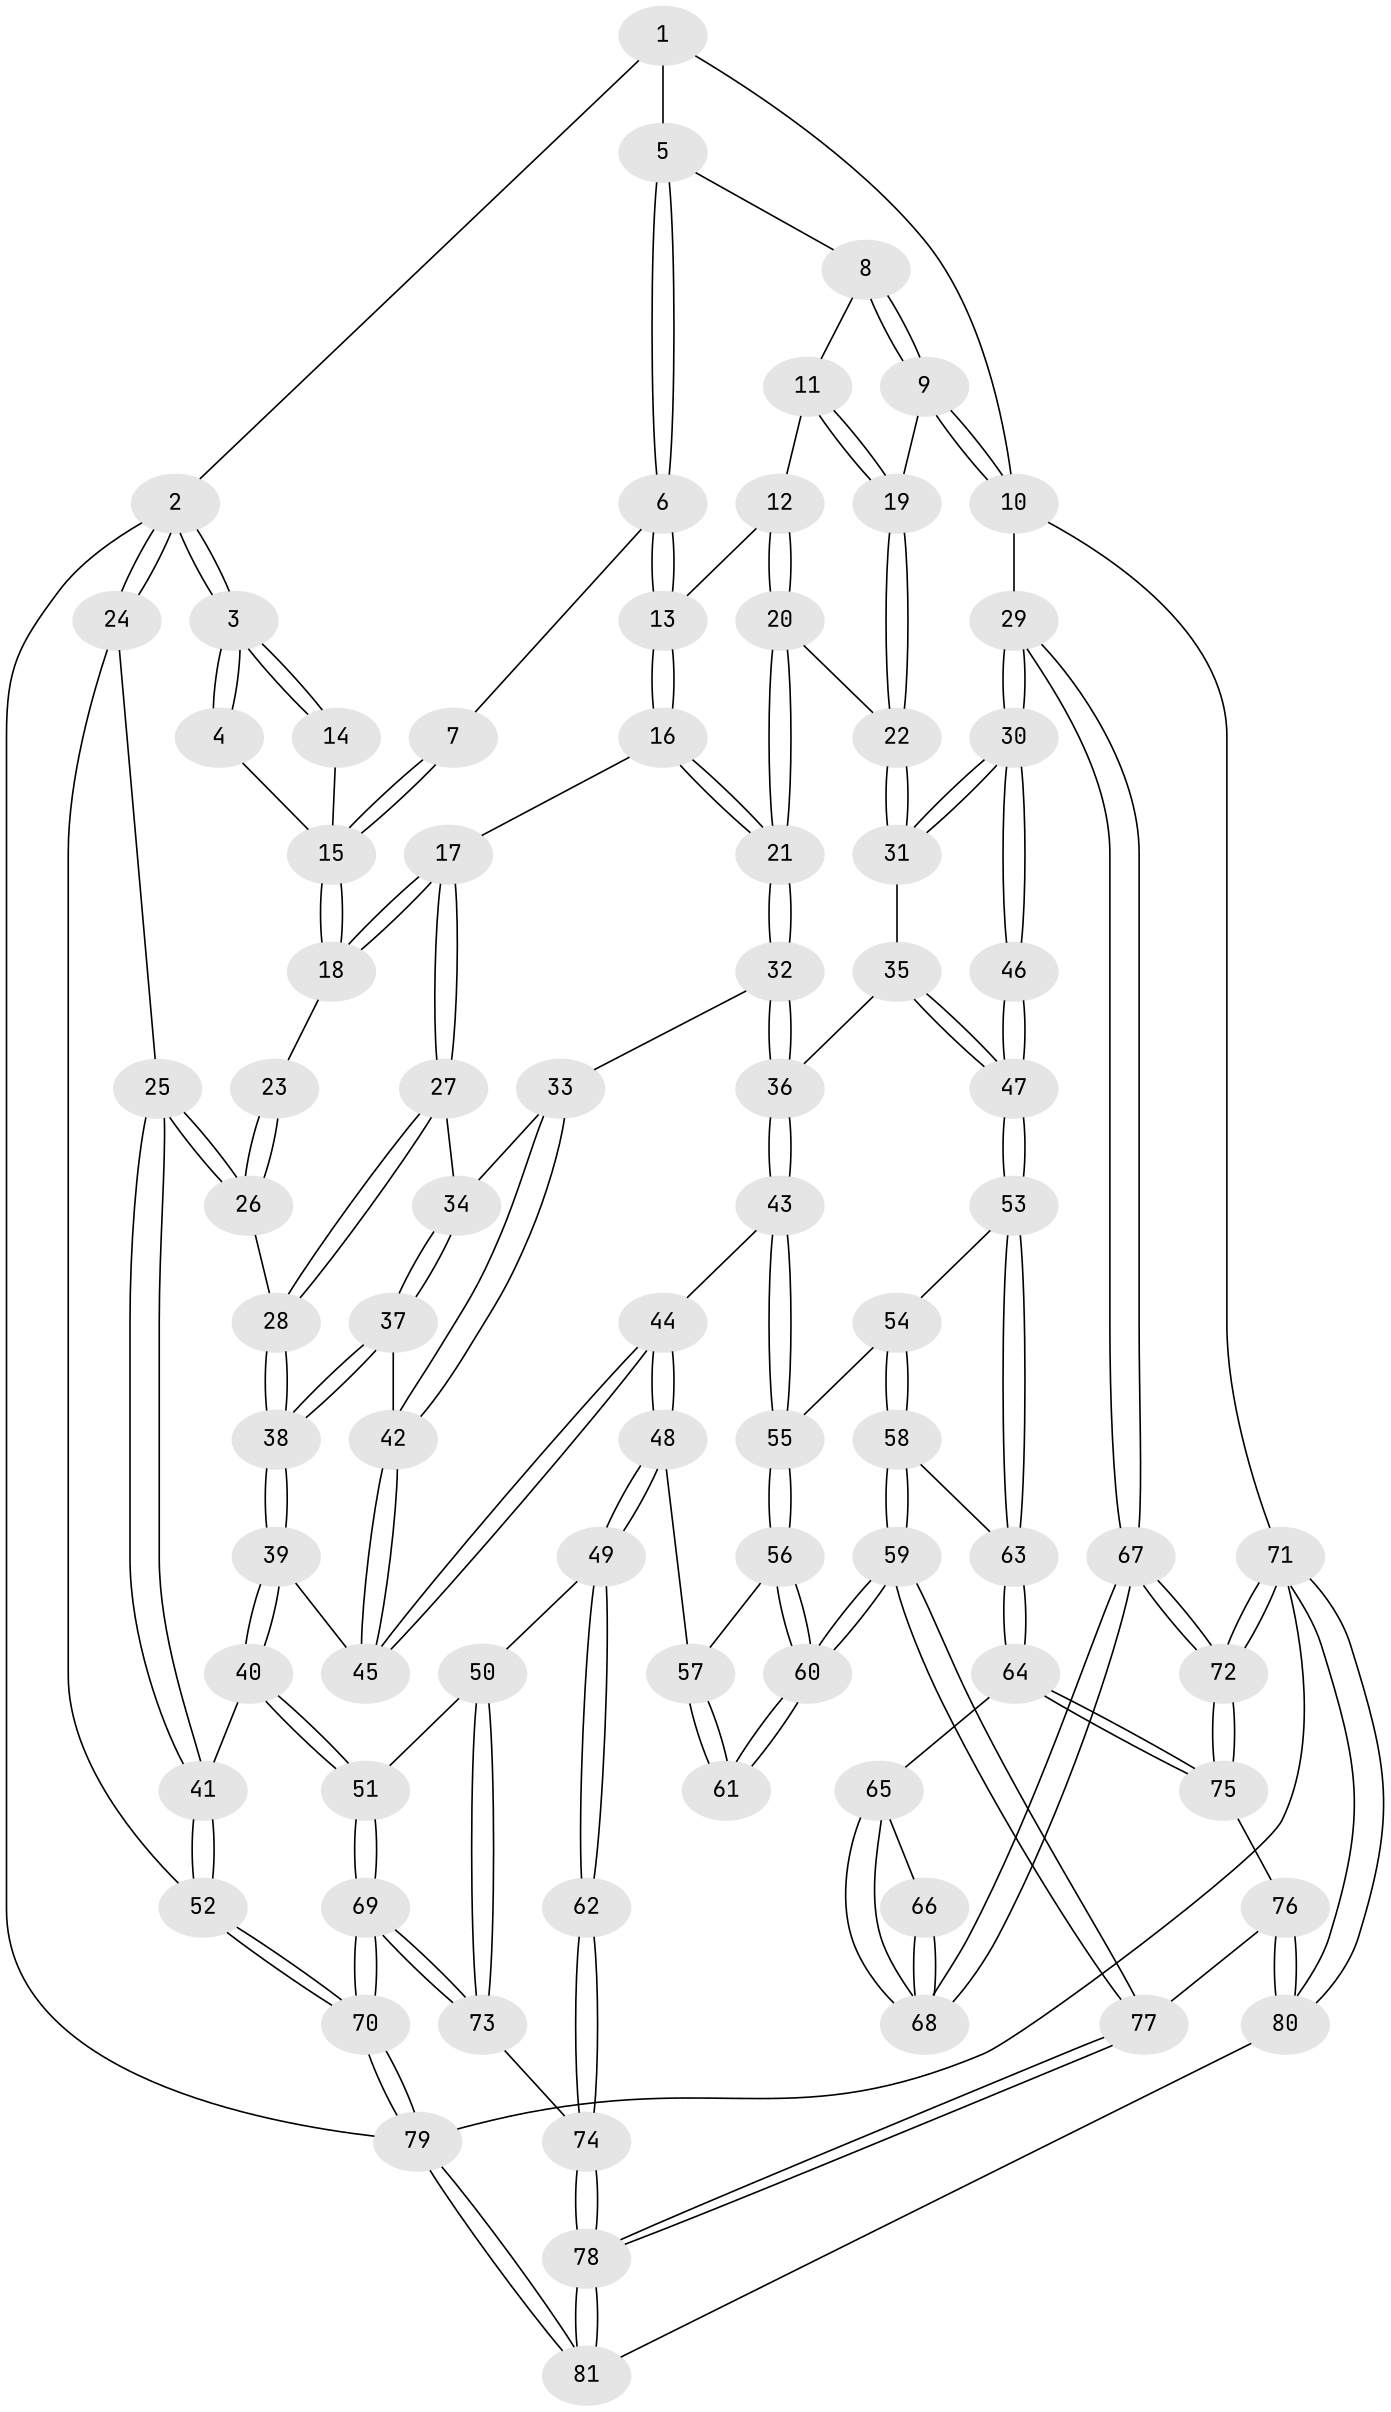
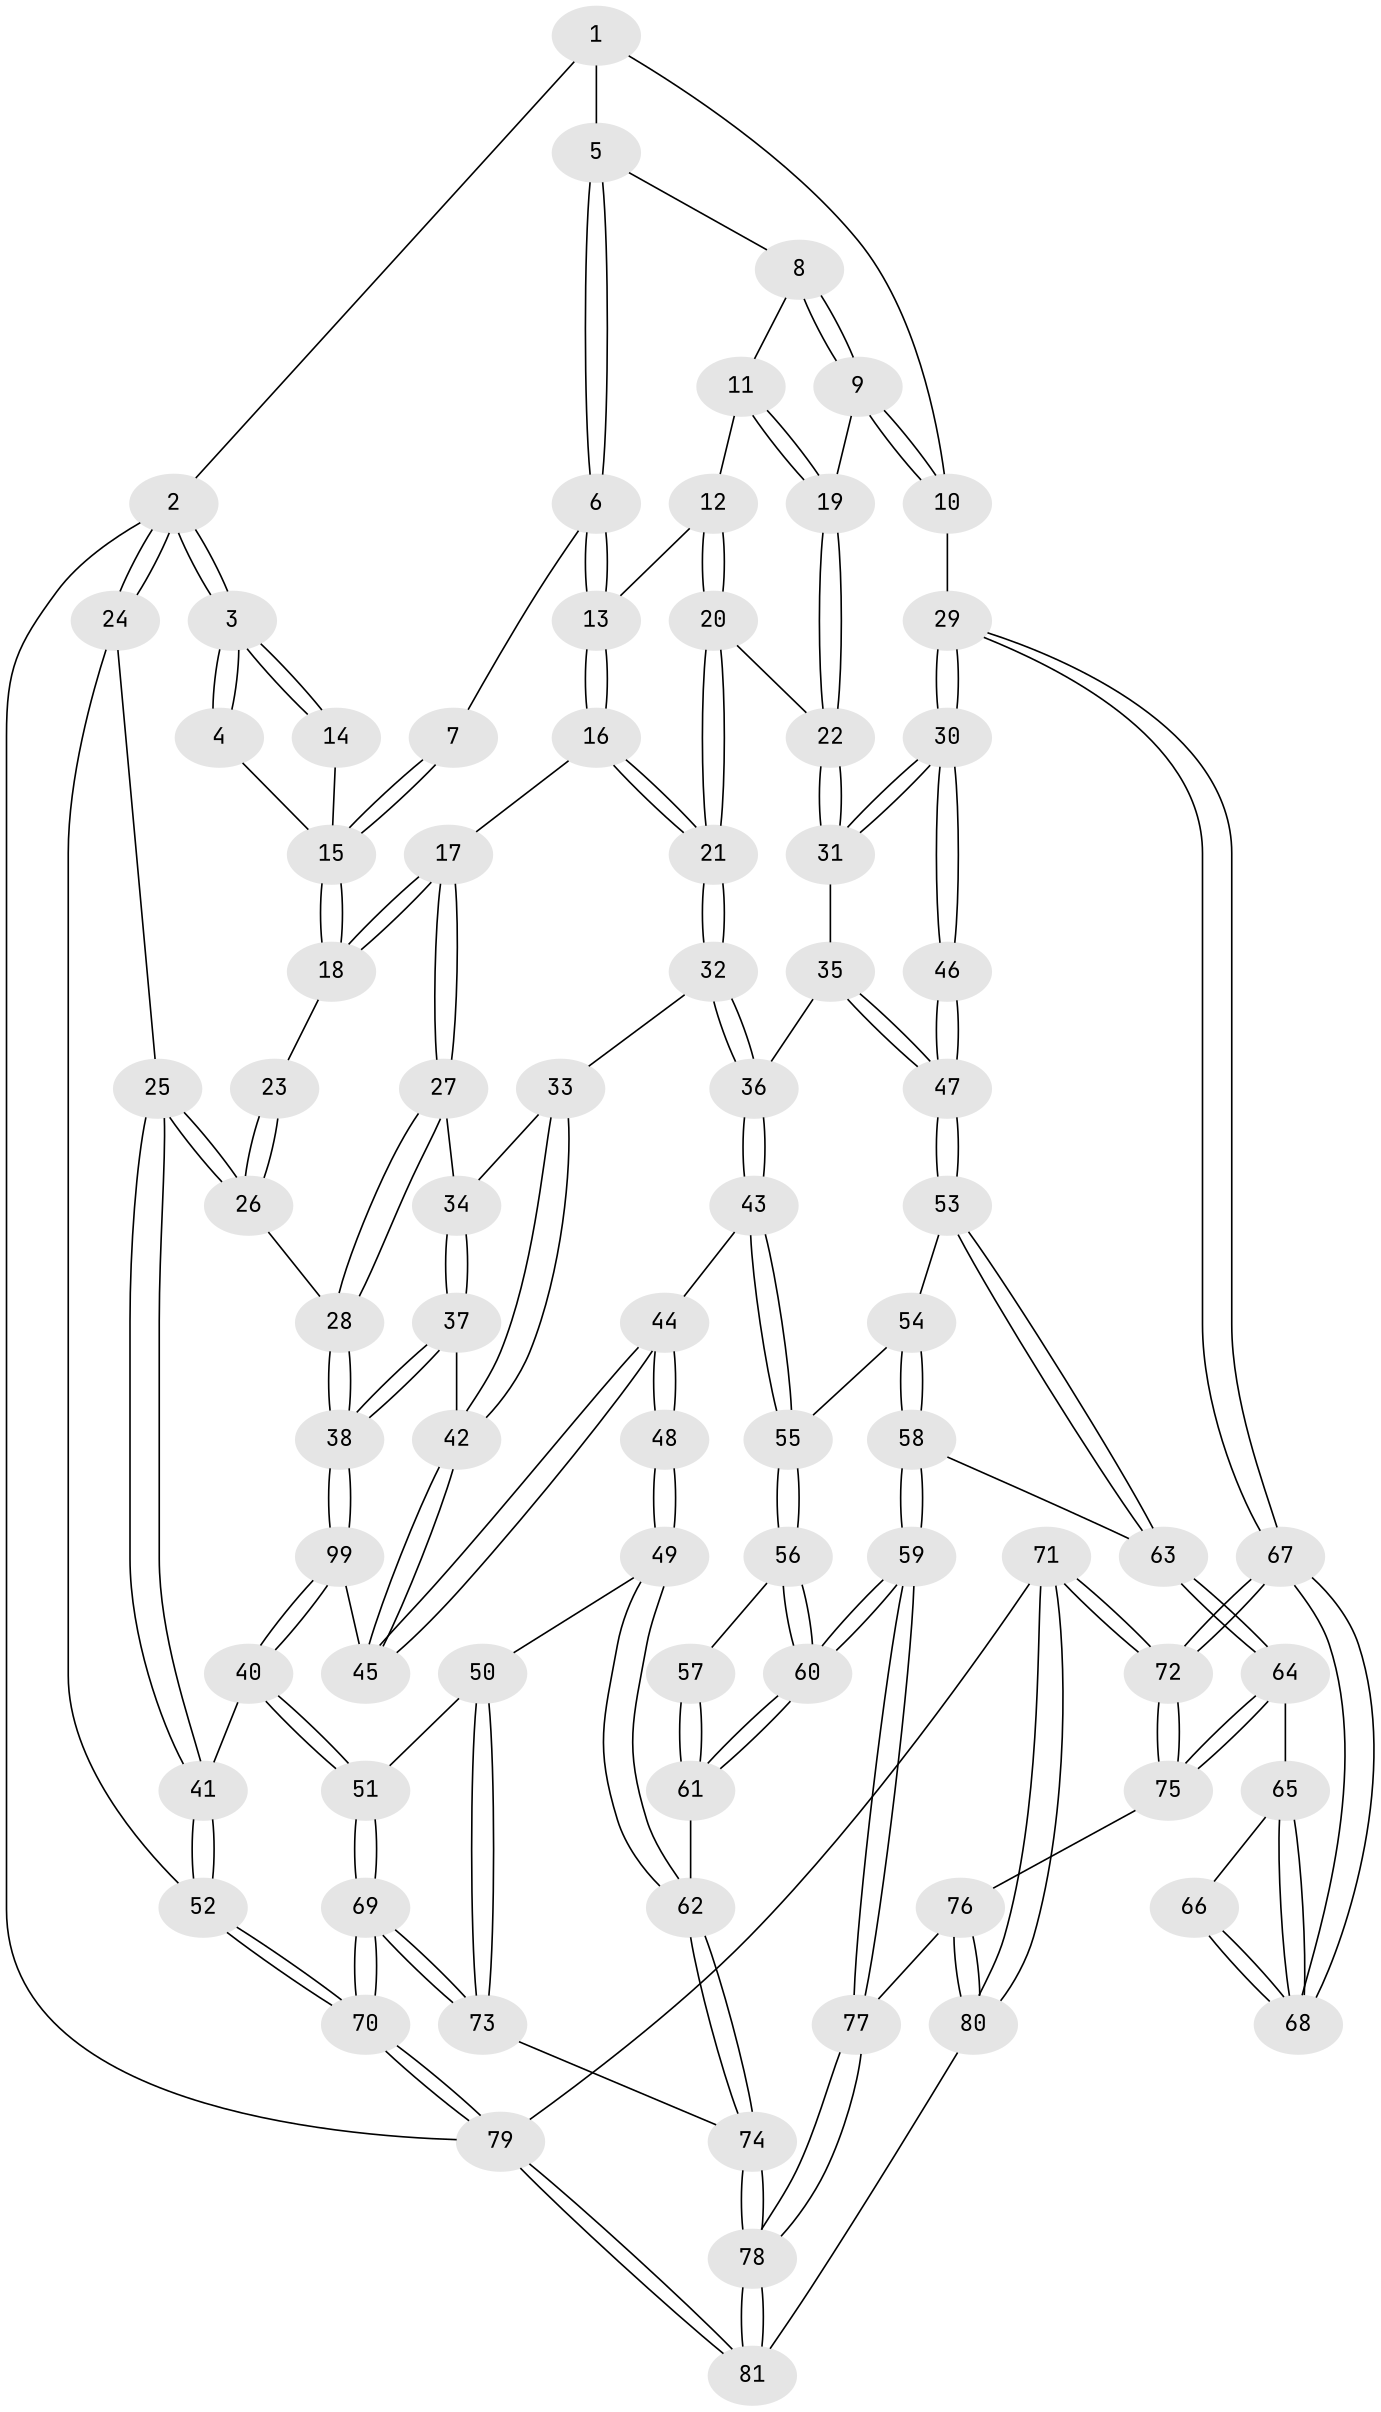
(1227, 989) -> none
(276, 1557) -> (340, 1557)
(677, 1557) -> none
none -> (691, 1849)
